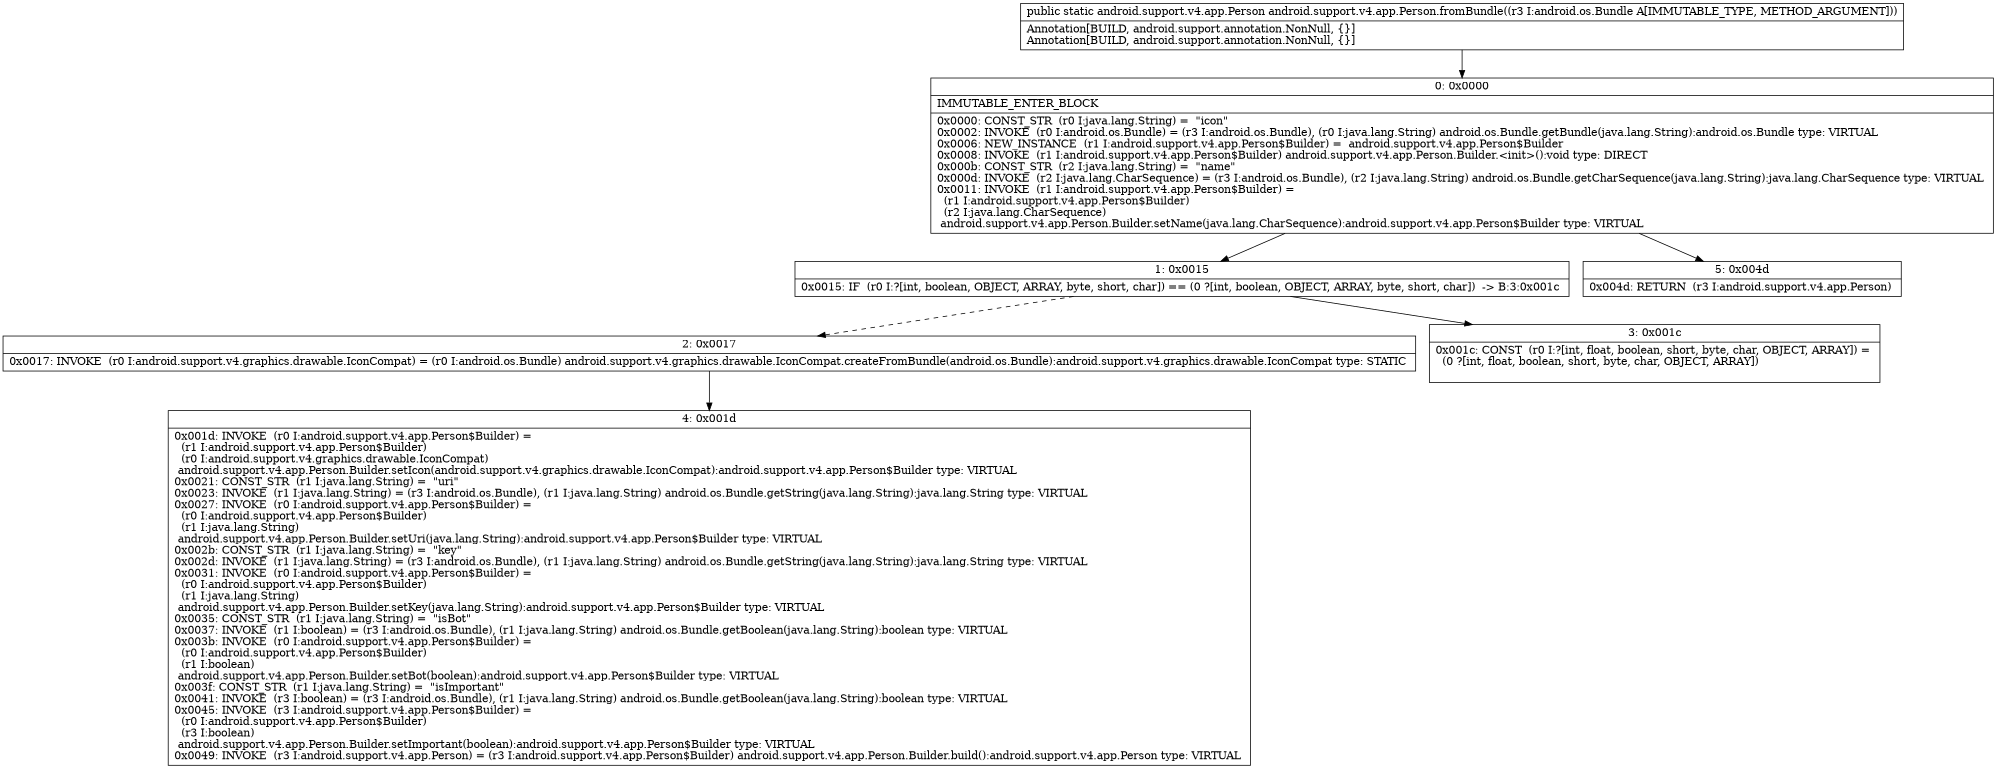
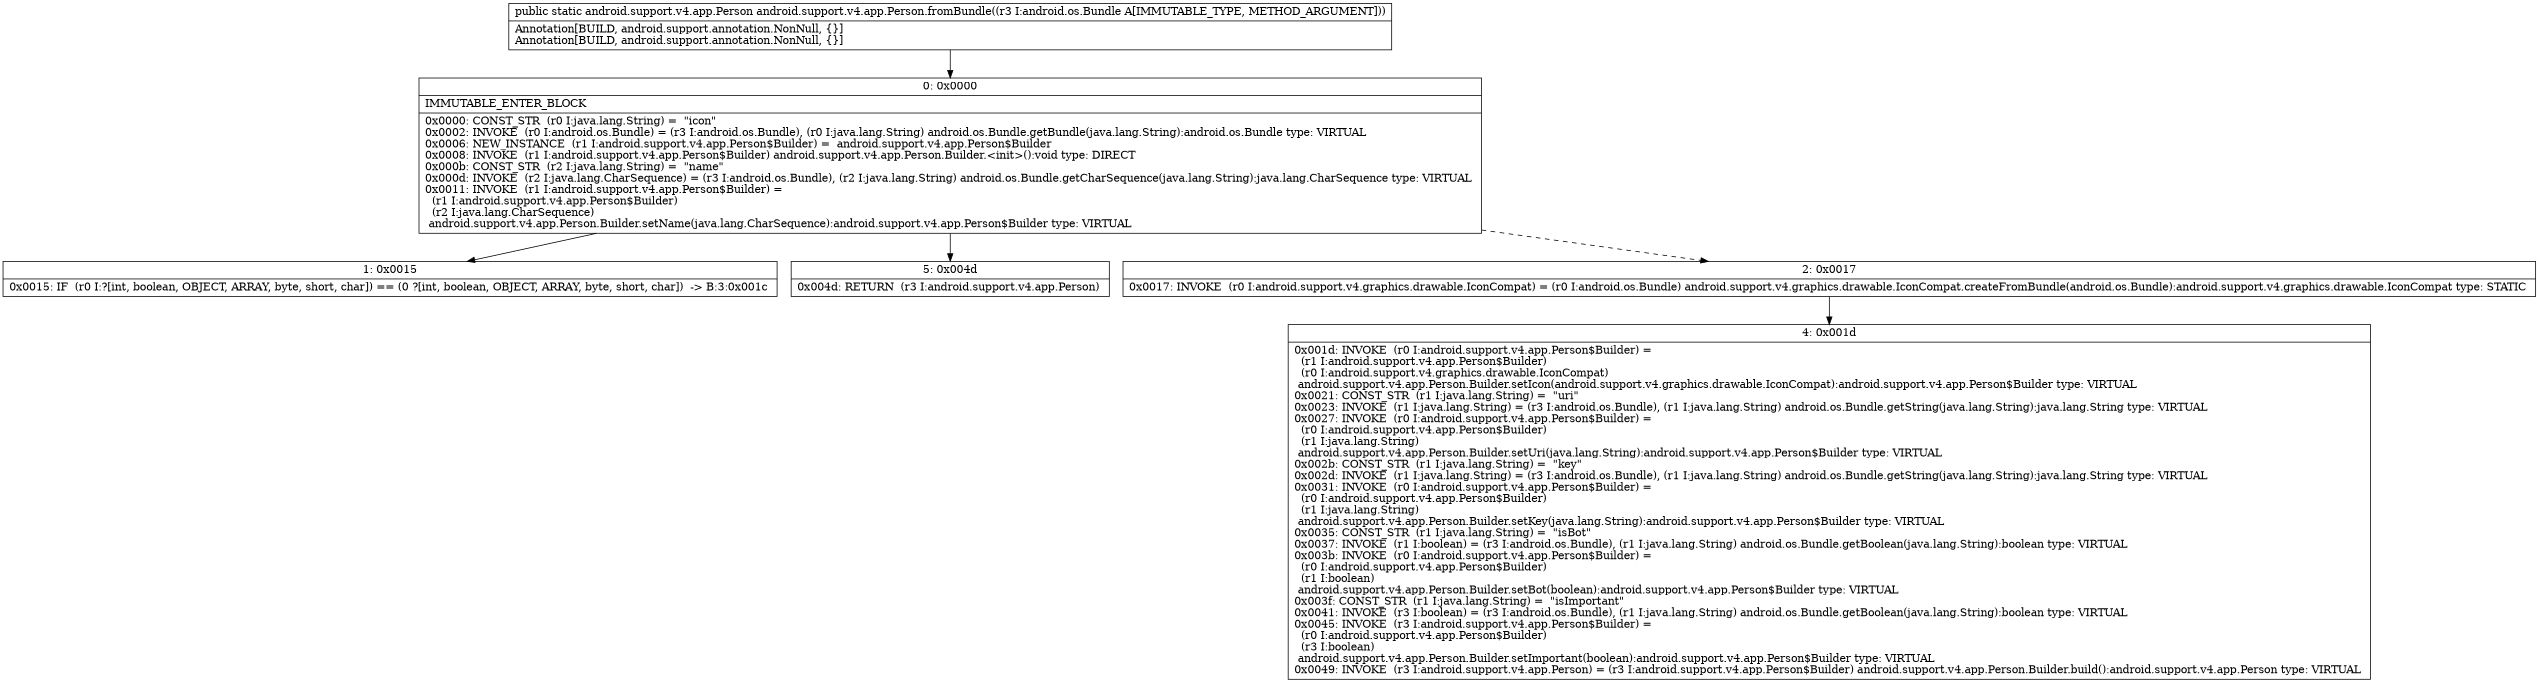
(949, 316) -> (1591, 245)
(1655, 354) -> none
